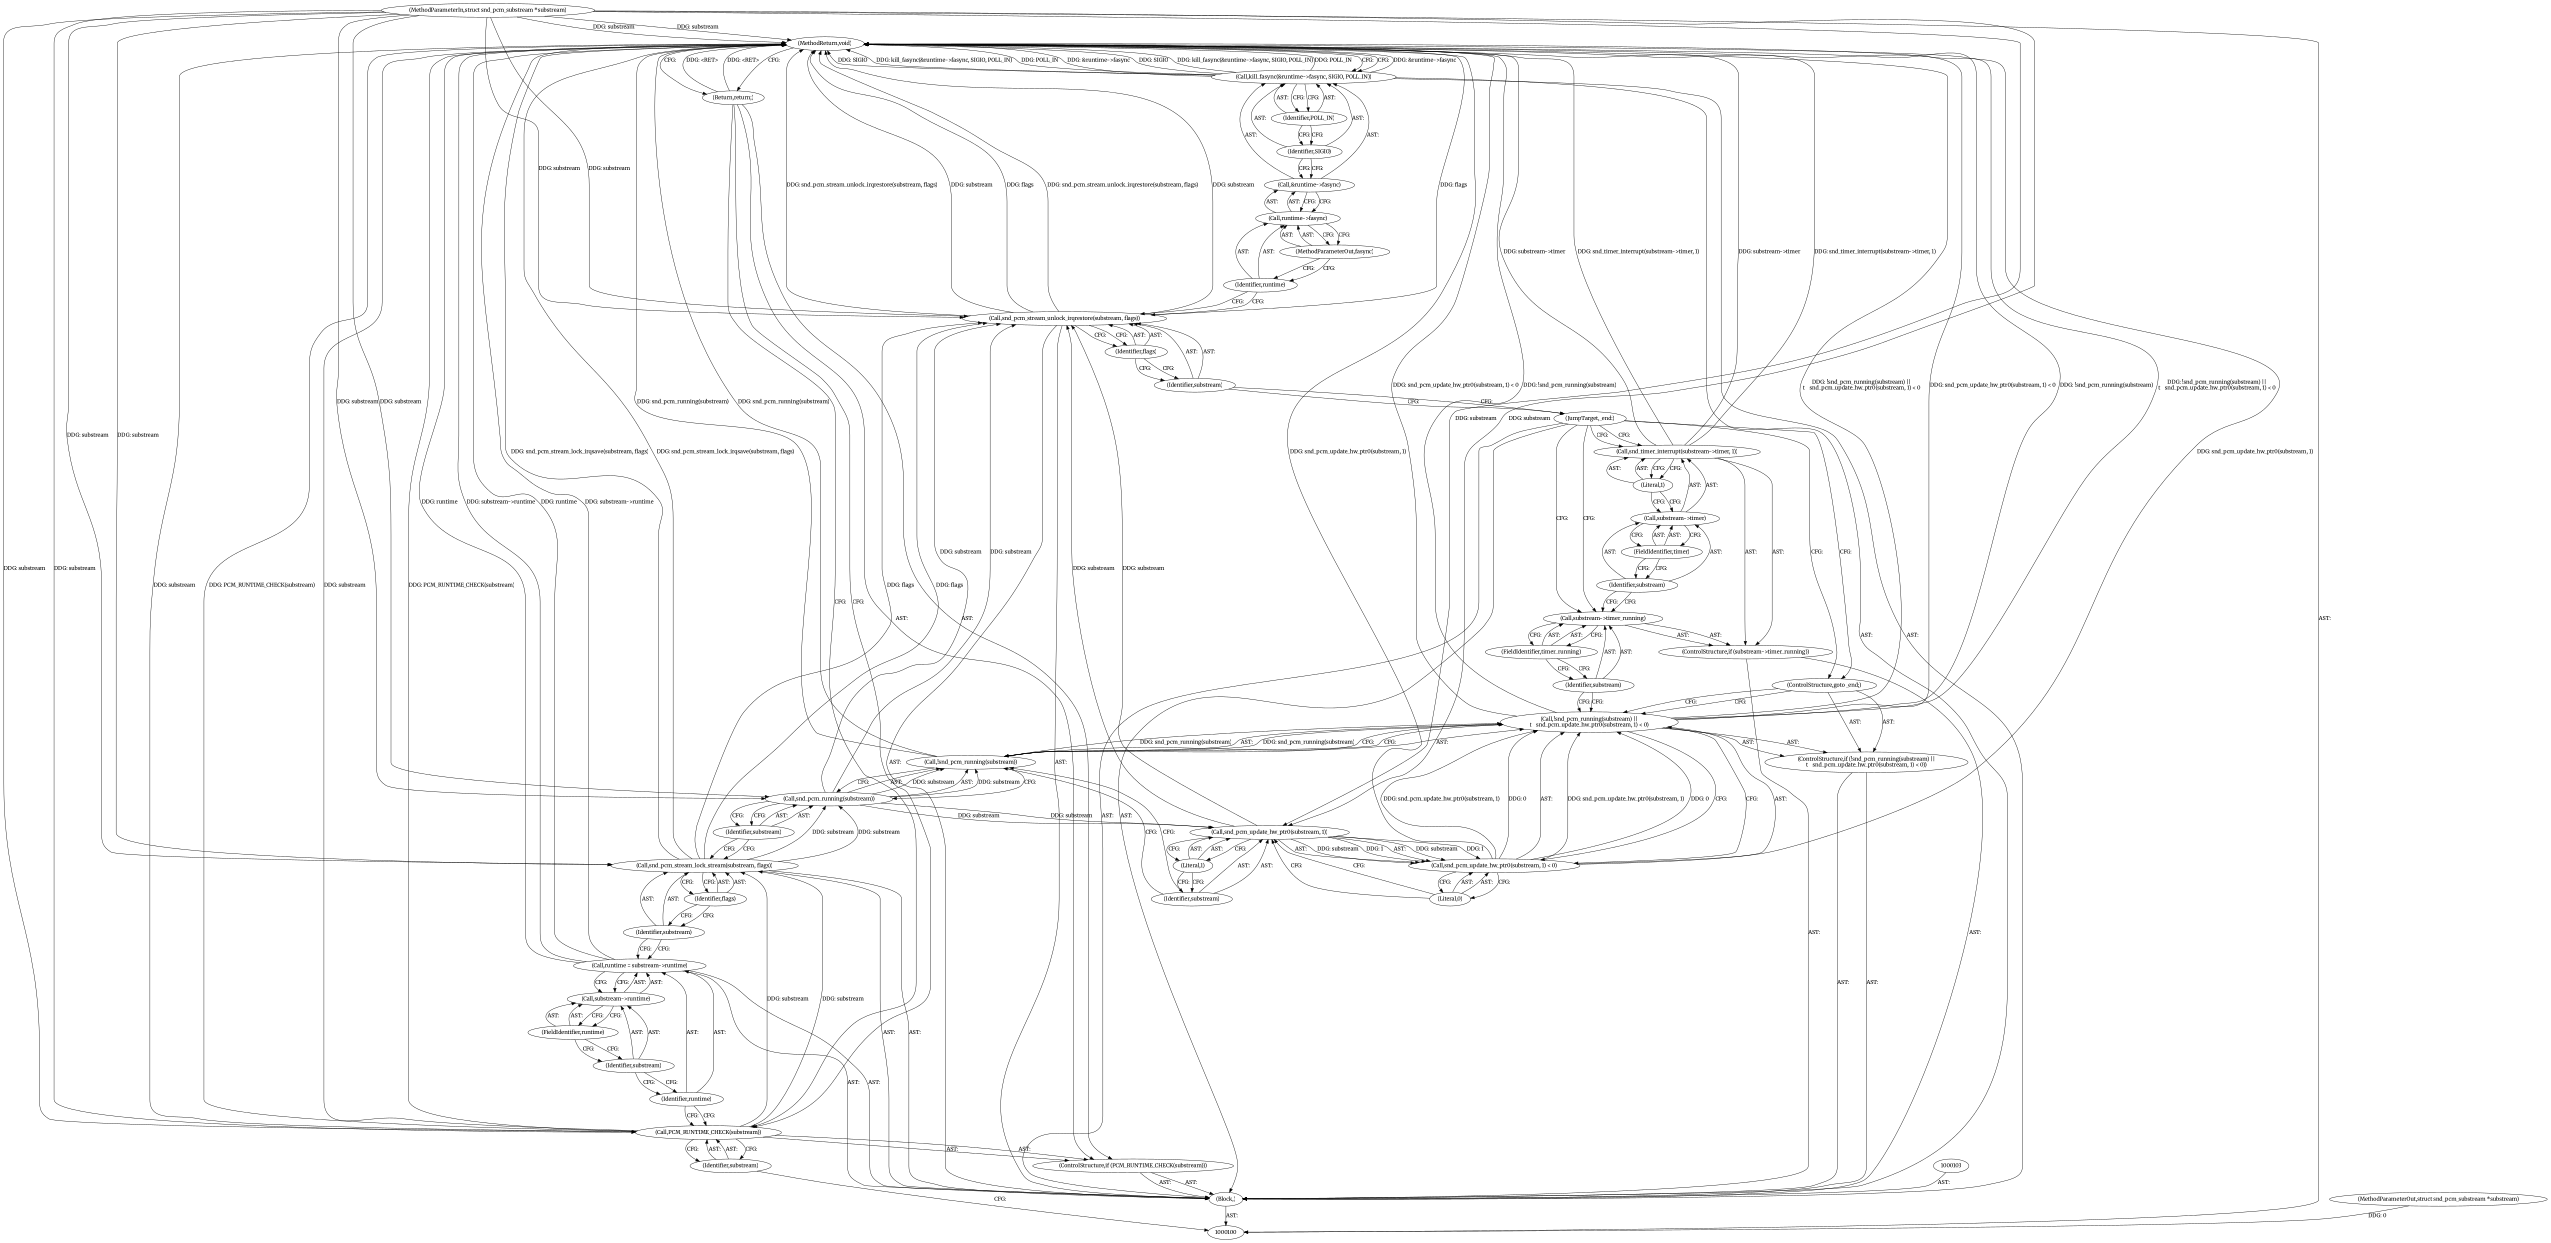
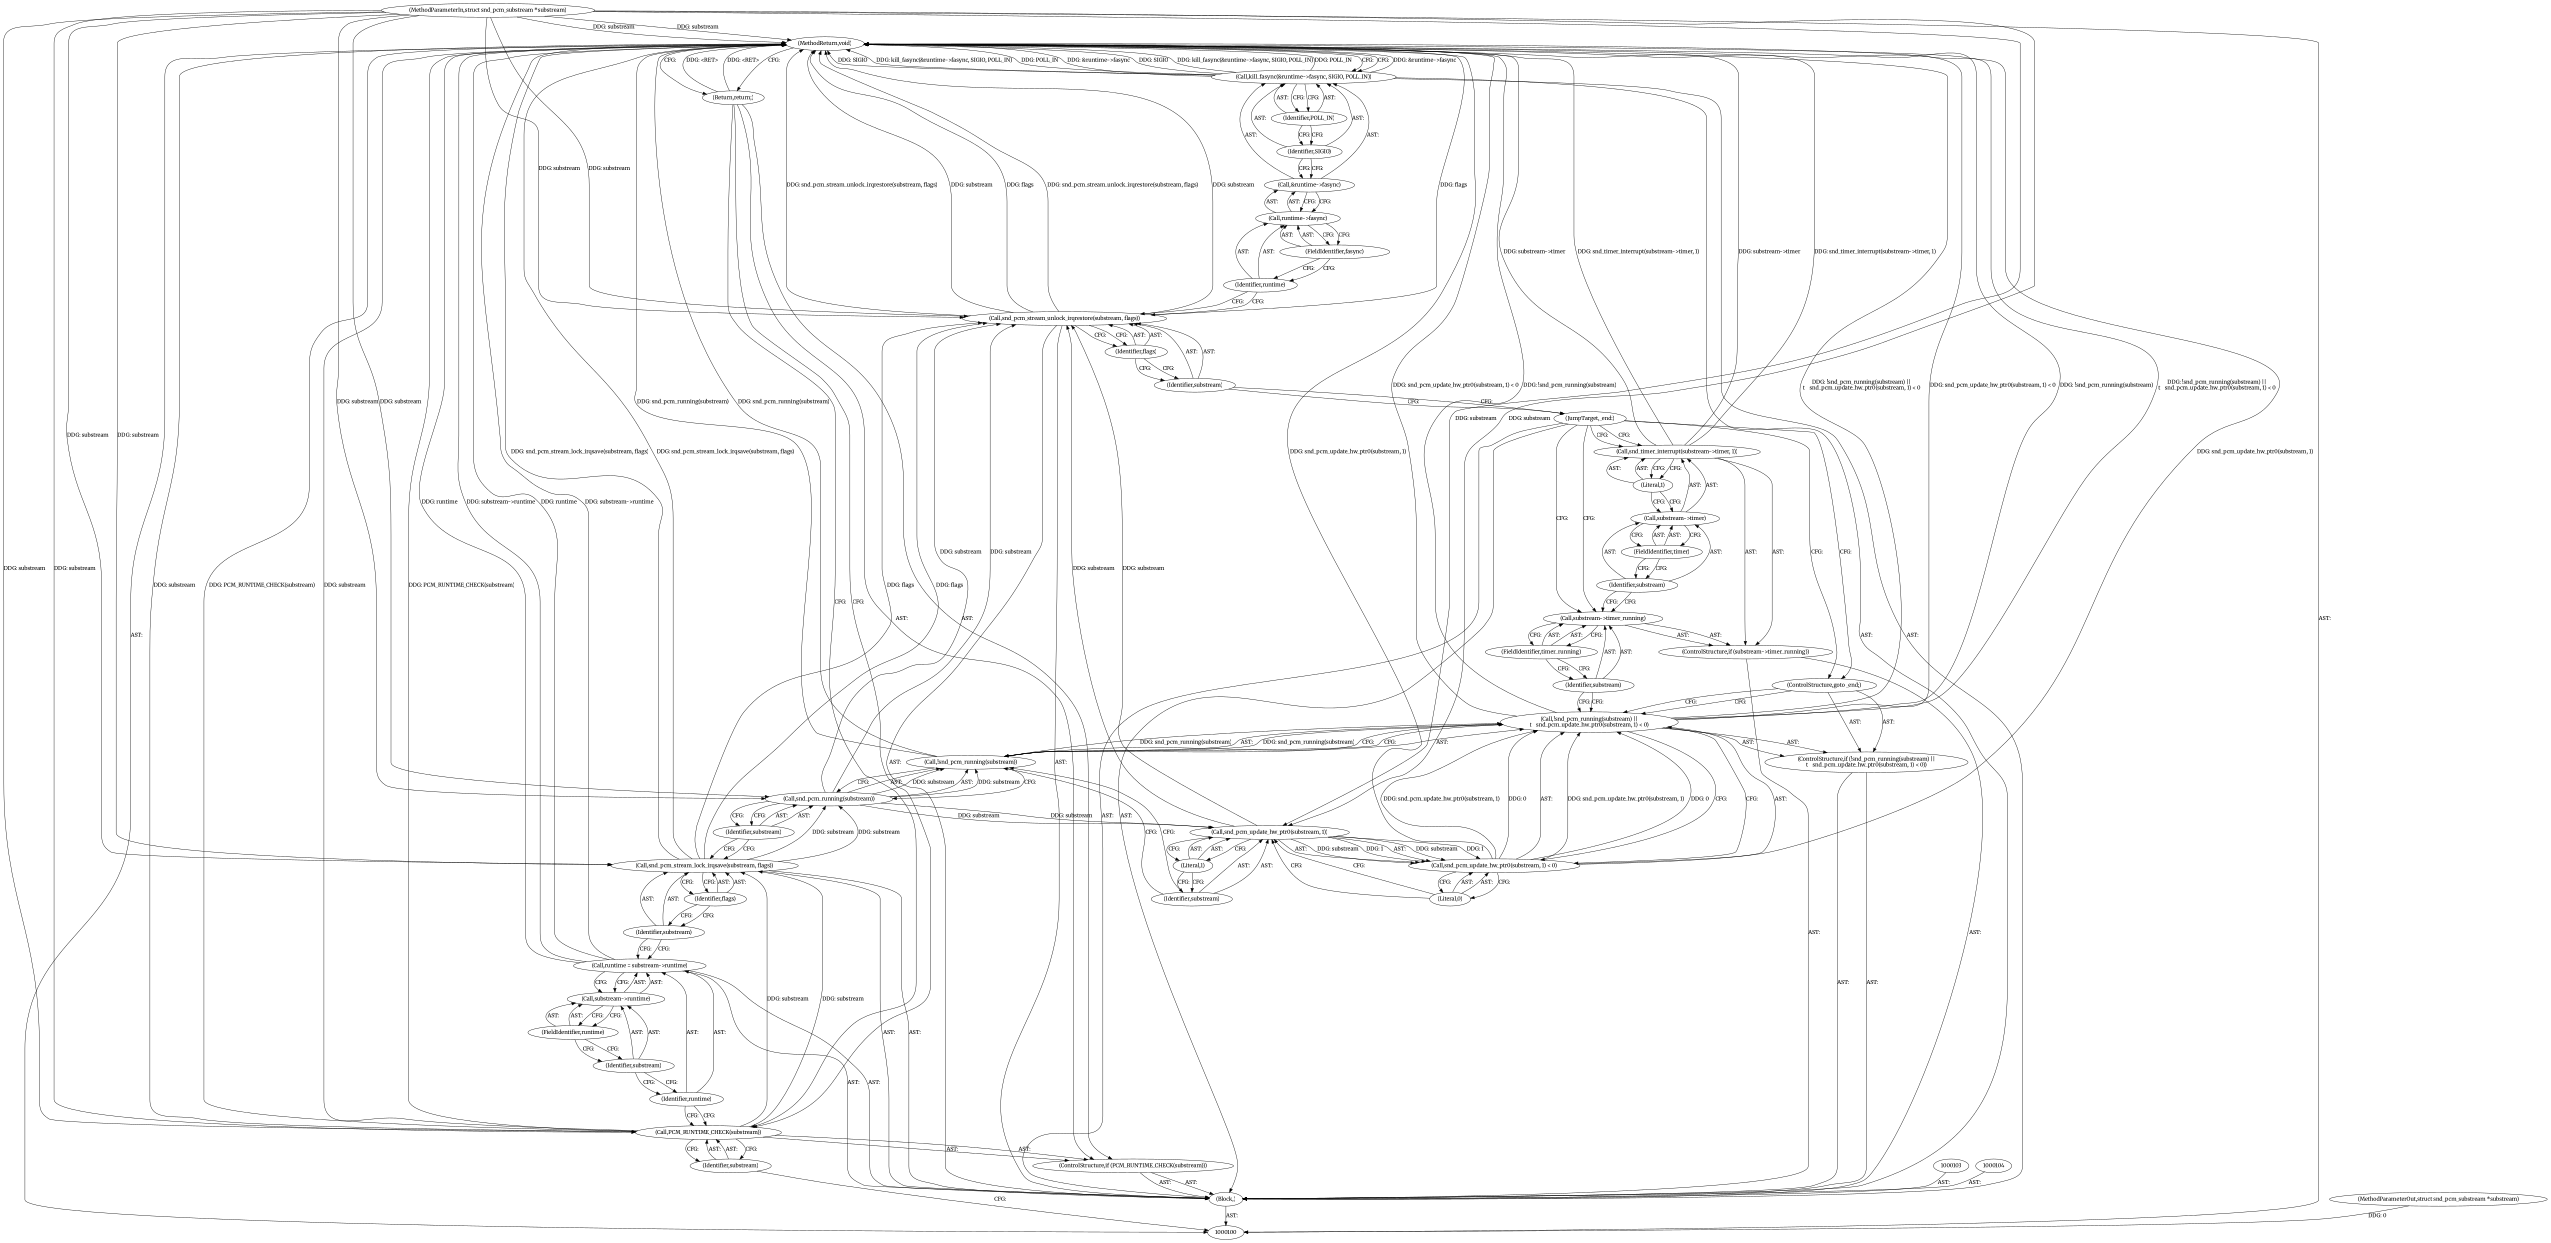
(1335, 252) -> (1335, 252)
(705, 866) -> (705, 866)
none -> (92, 916)
none -> (1994, 1166)
